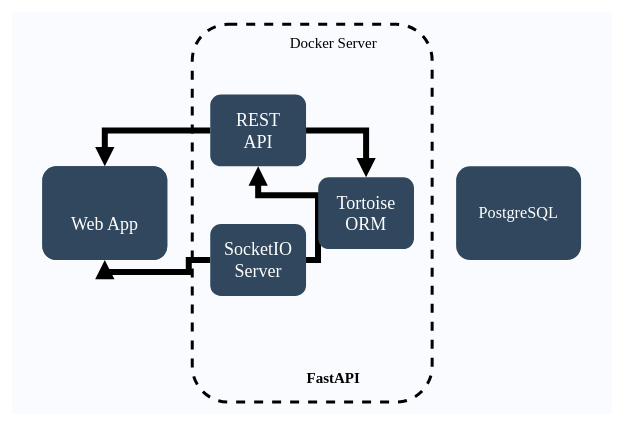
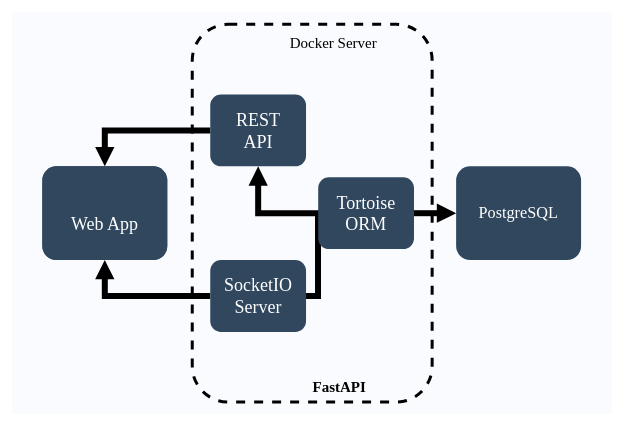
(351, 130) -> none
none -> (427, 213)
(258, 260) -> (258, 296)
(333, 378) -> (339, 387)
